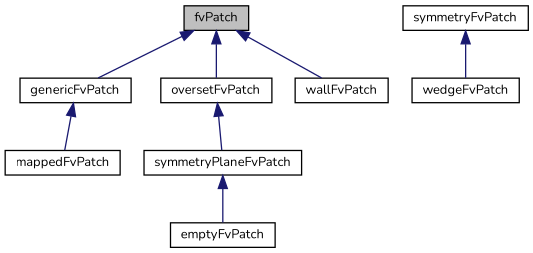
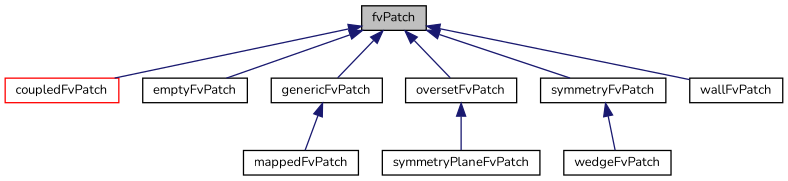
none -> (505, 56)
none -> (62, 90)
(223, 206) -> (288, 56)
